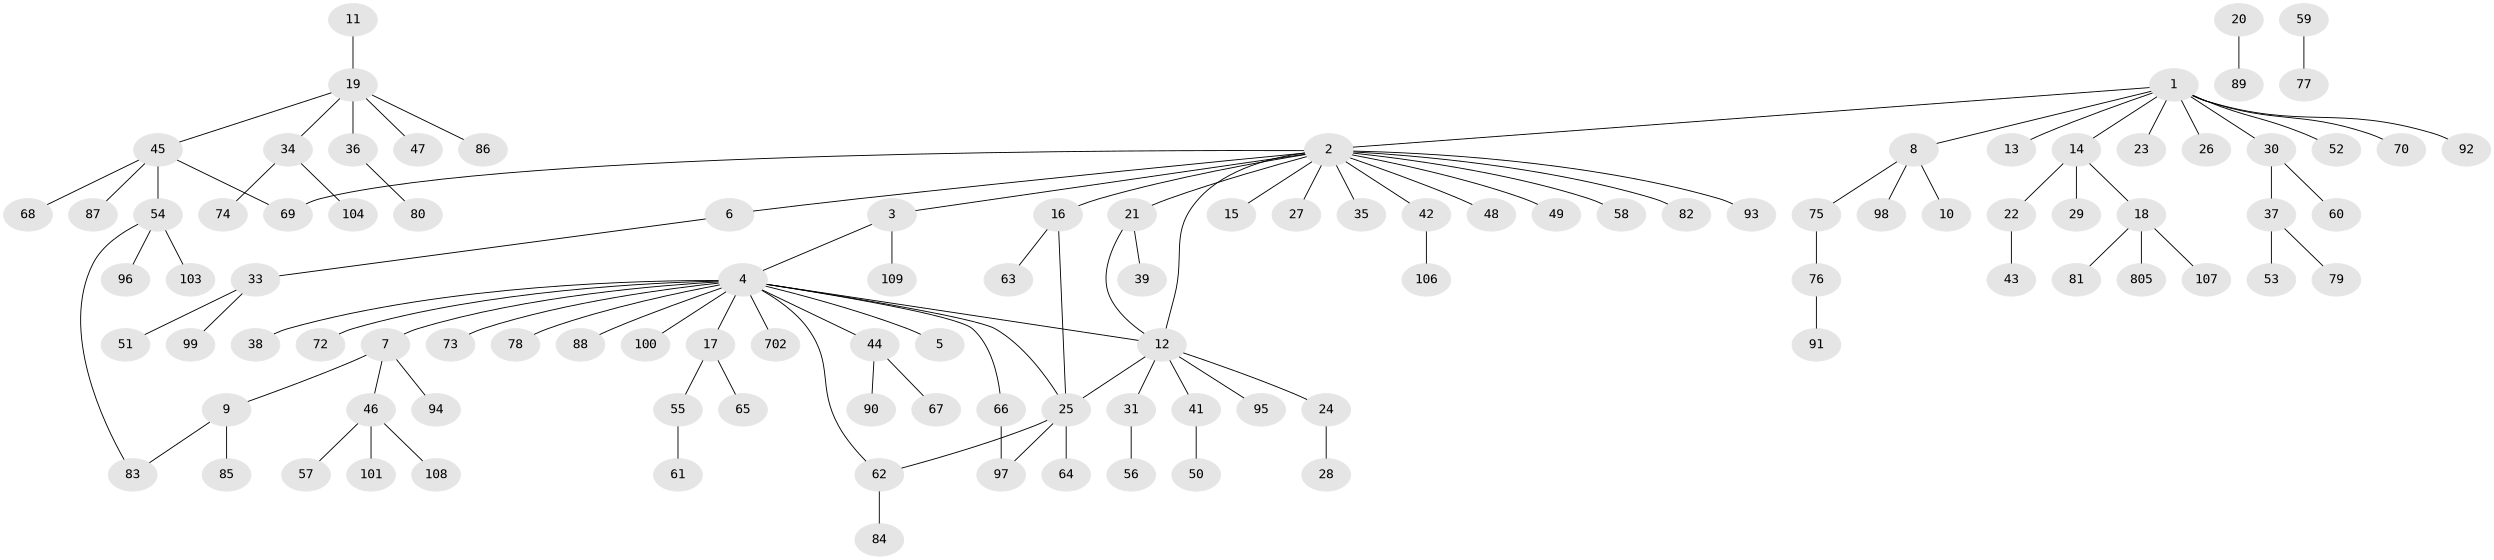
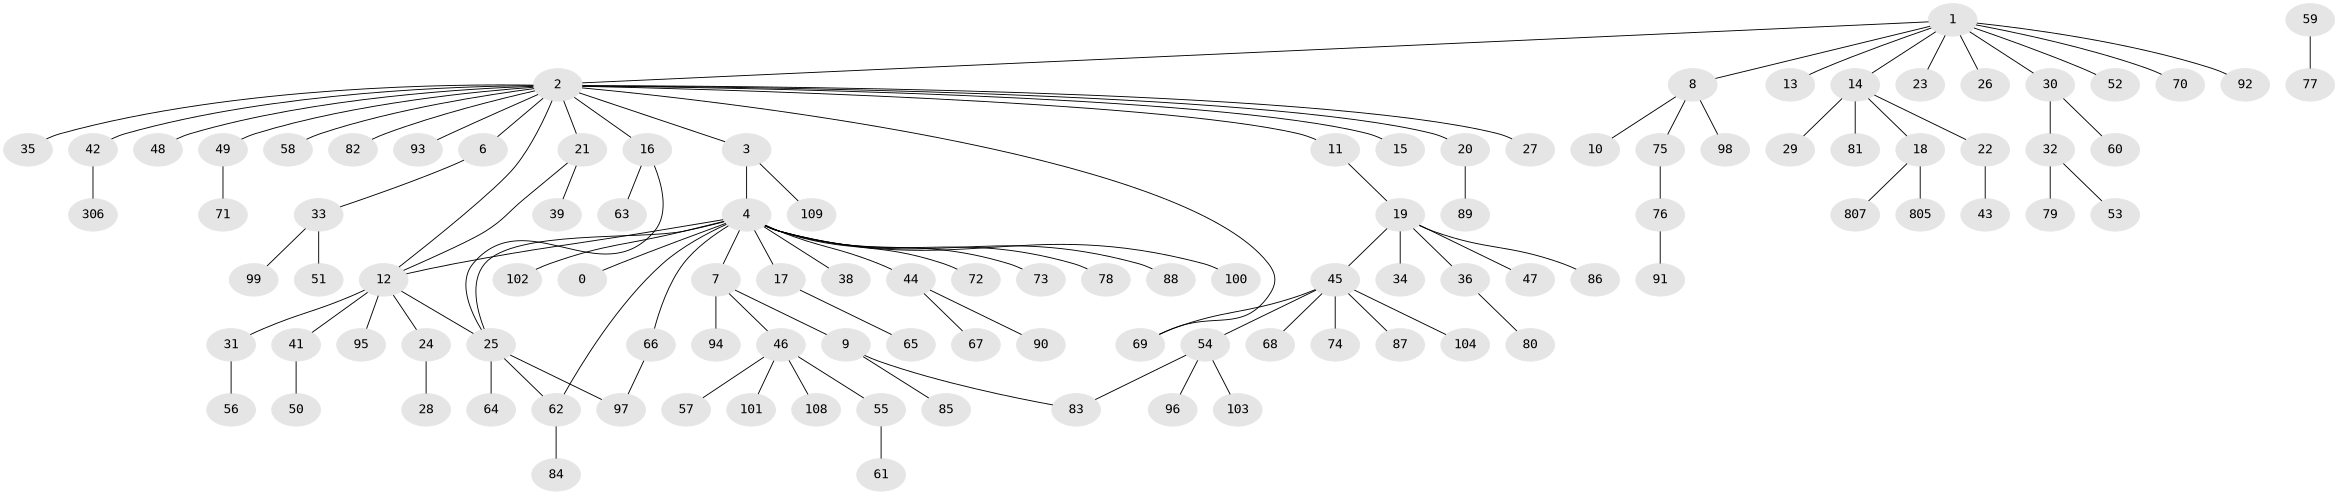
none -> (1016, 95)
none -> (1042, 105)
(256, 182) -> (1335, 312)
(320, 182) -> (1400, 312)
none -> (223, 215)
(2271, 215) -> (2050, 150)
(2109, 247) -> (1855, 117)
(1426, 280) -> (93, 215)
(2206, 280) -> (1855, 215)
(775, 345) -> (517, 280)
(940, 345) -> (582, 280)
(694, 377) -> (831, 377)
